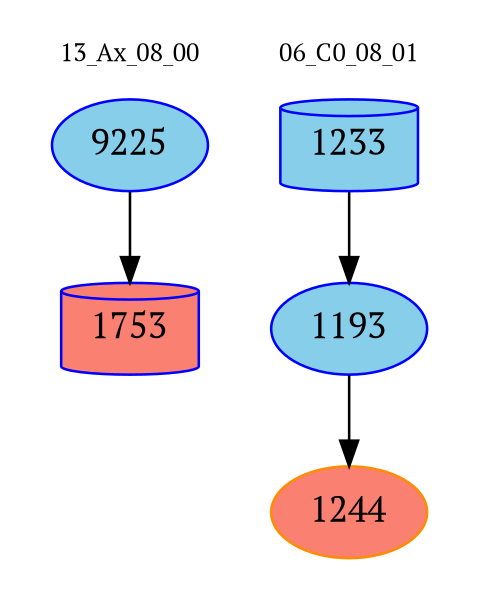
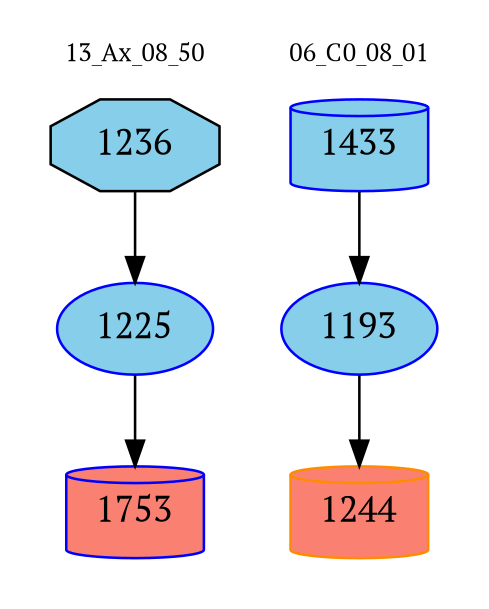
(130, 55) -> (135, 55)
(130, 145) -> (135, 329)
none -> (135, 145)
(349, 145) -> (359, 145)
(349, 512) -> (359, 512)
